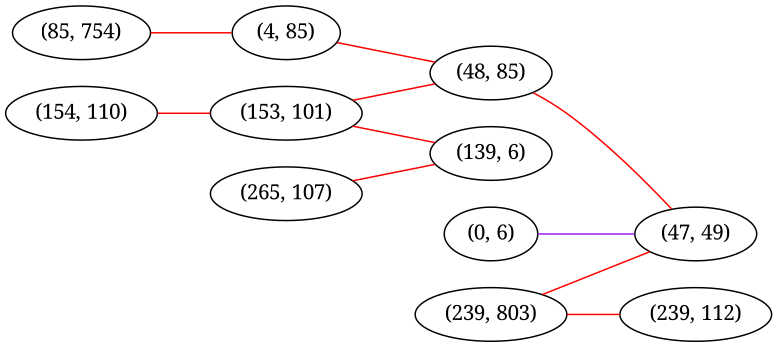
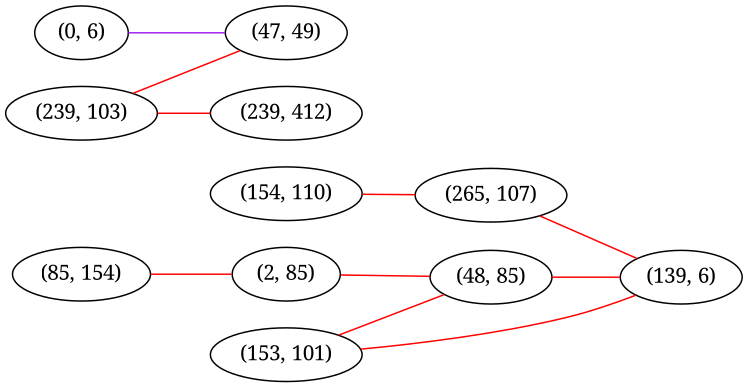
(82, 33) -> (82, 274)
(286, 33) -> (286, 274)
(184, 113) -> (389, 194)
(607, 146) -> (586, 277)
(491, 314) -> (82, 113)
(696, 314) -> (286, 113)
